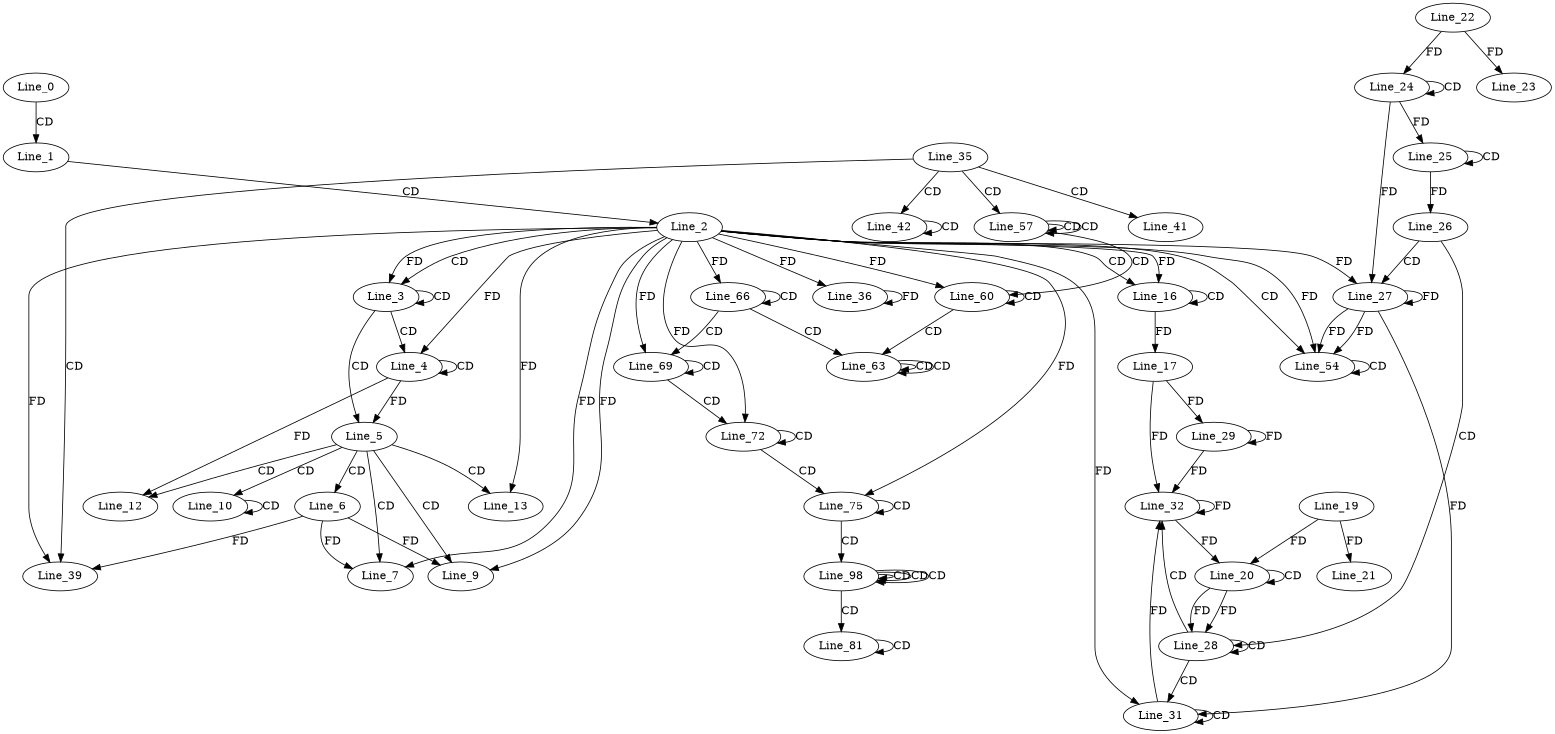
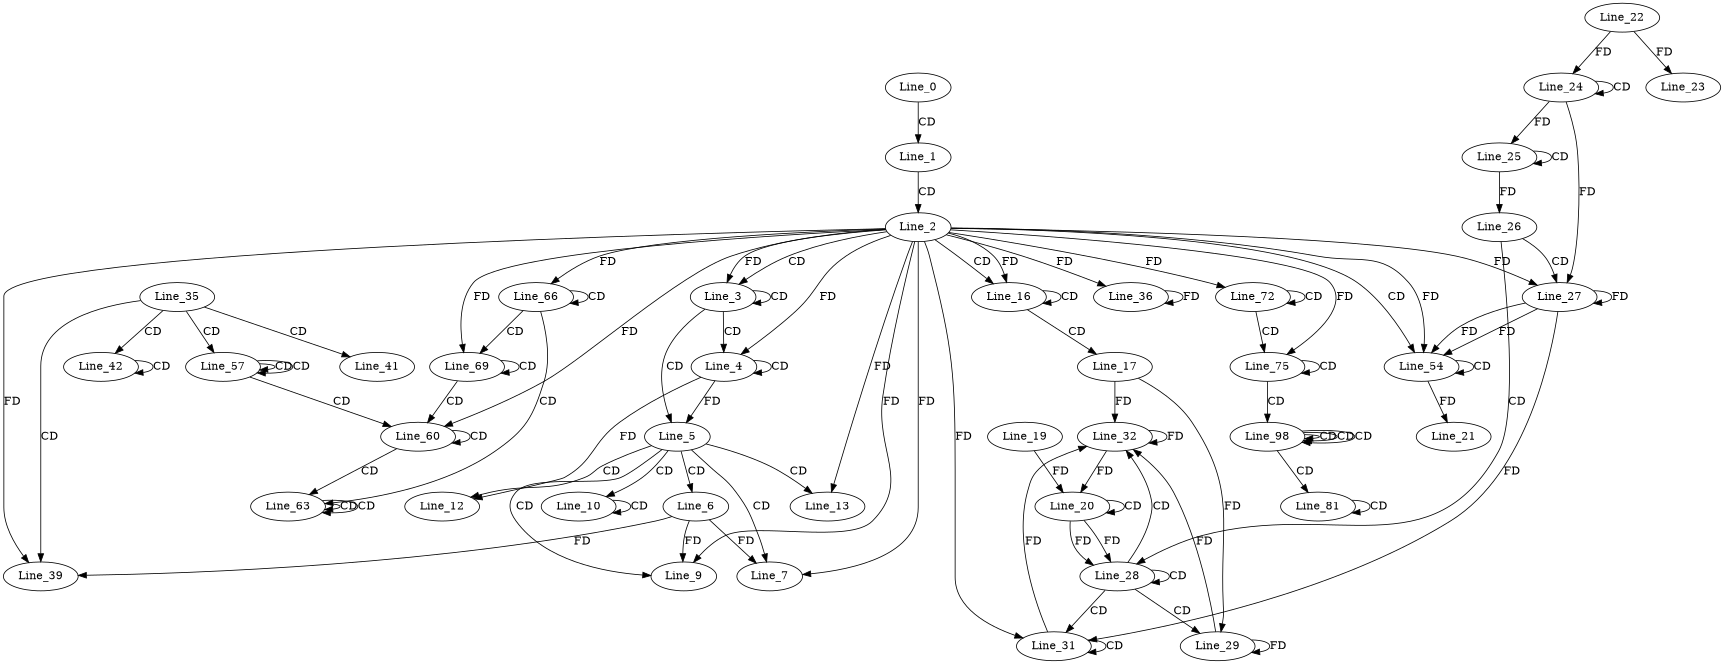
(1164, 332) -> (1077, 332)
(694, 399) -> (445, 399)
(1344, 537) -> (1436, 398)
none -> (1164, 609)
